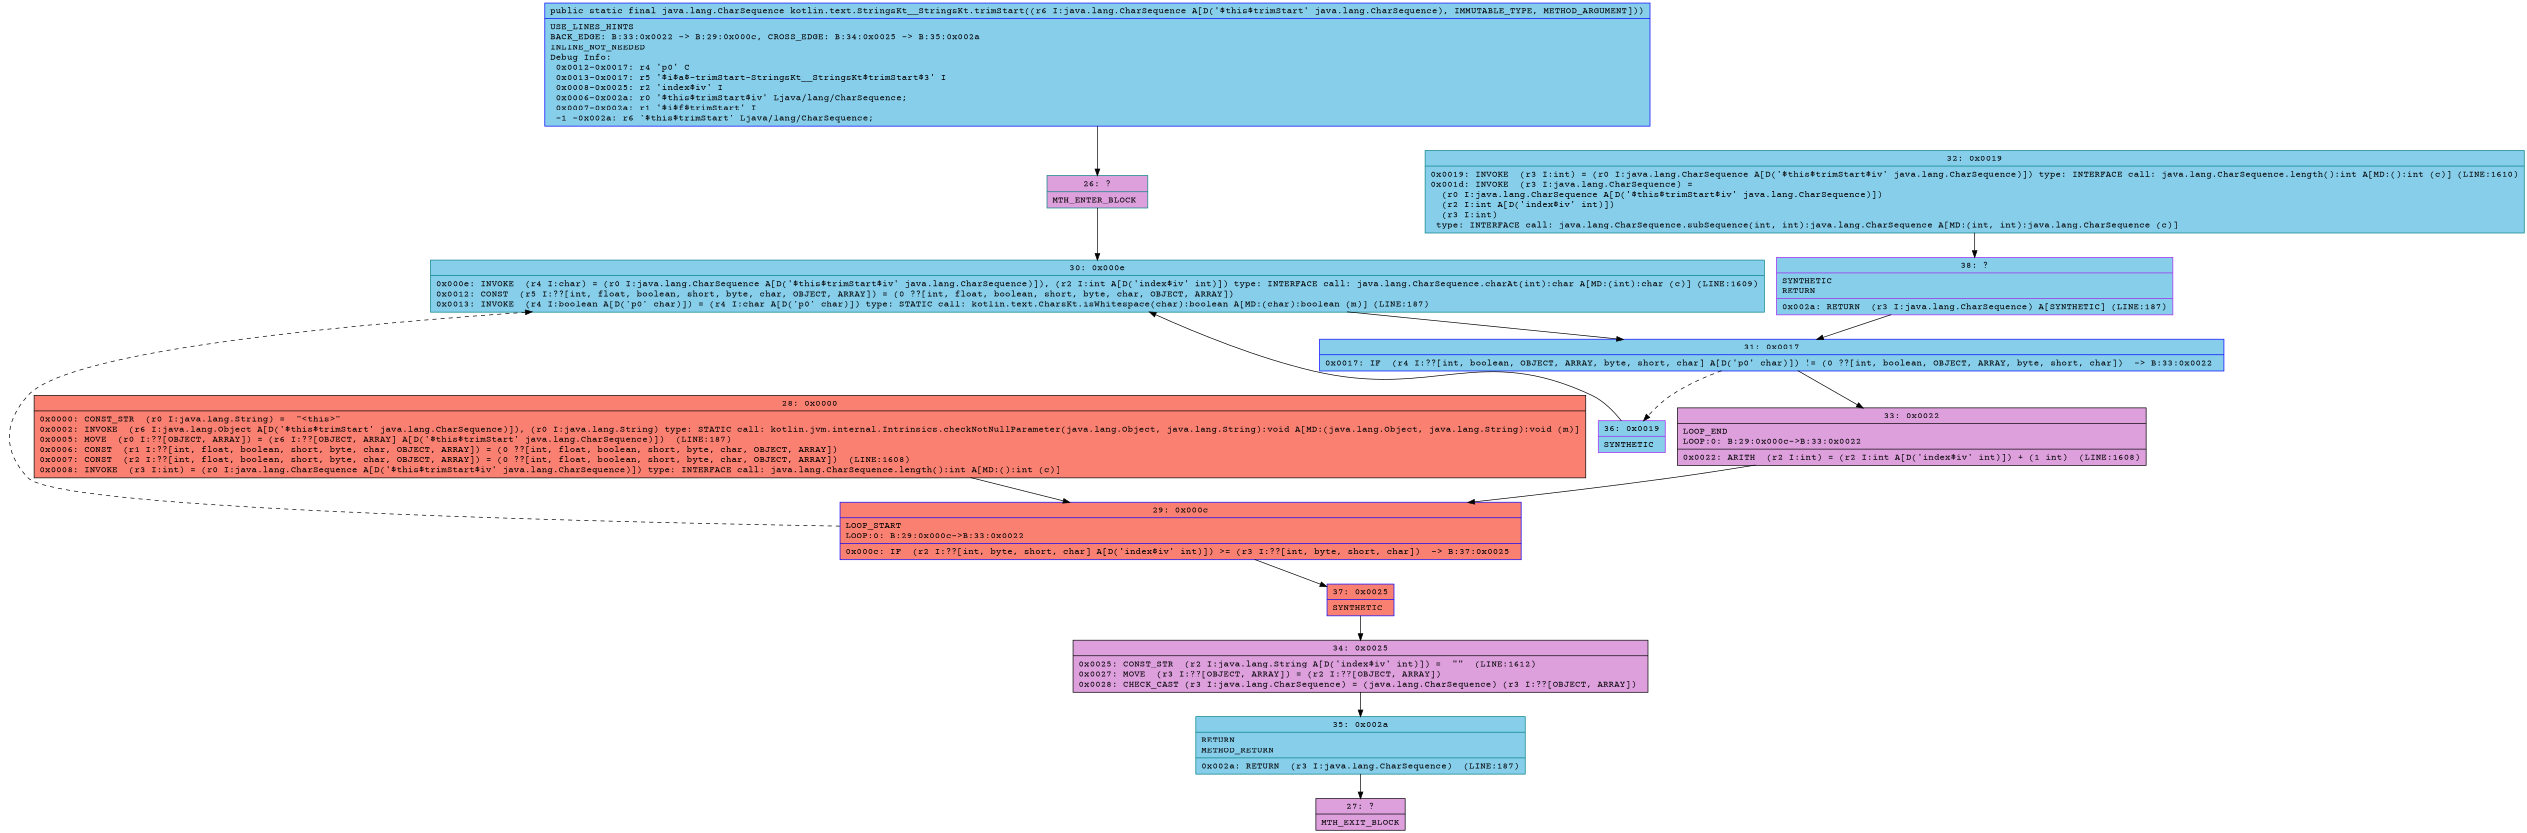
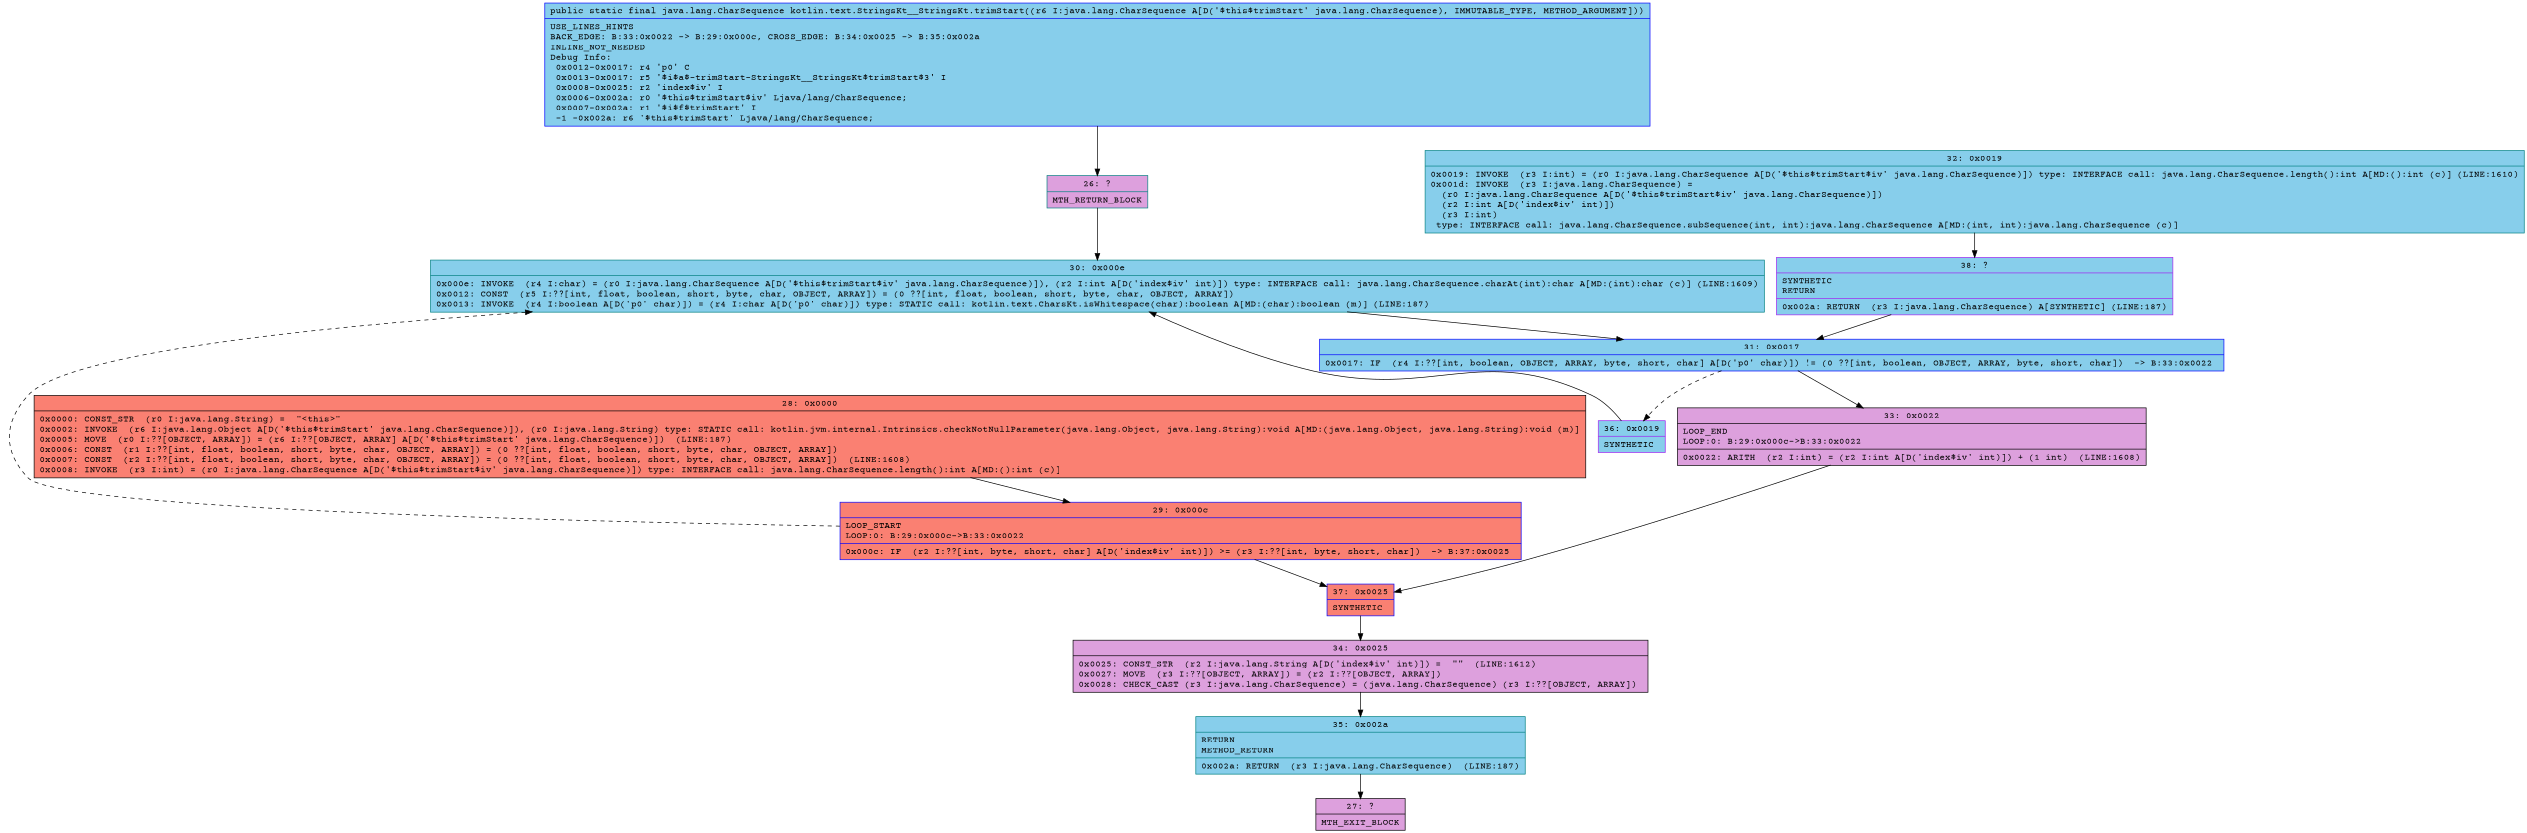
(1094, 200) -> (1097, 200)
(1615, 485) -> (1617, 533)
